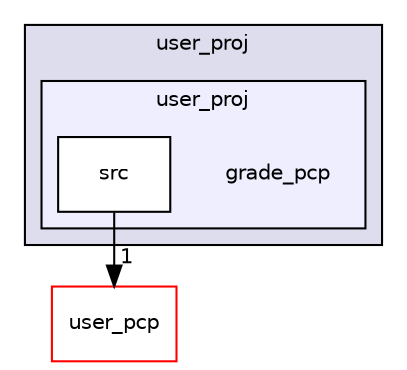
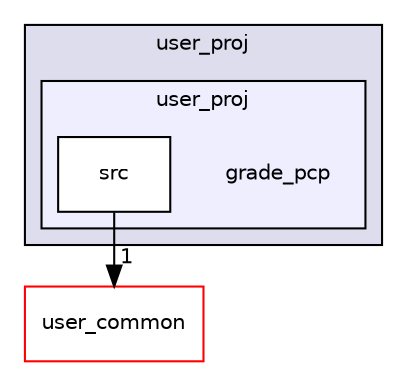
(114, 324) -> (114, 324)
